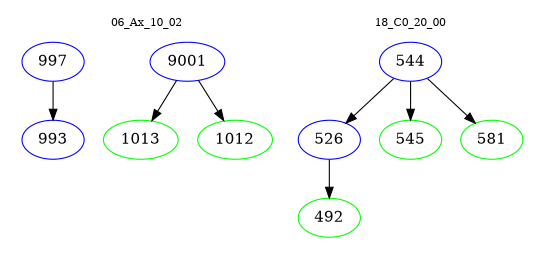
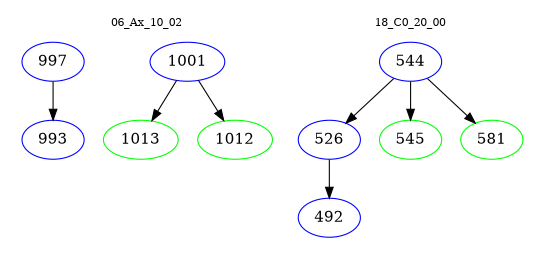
(187, 62) -> (187, 62)
(329, 218) -> (329, 218)
